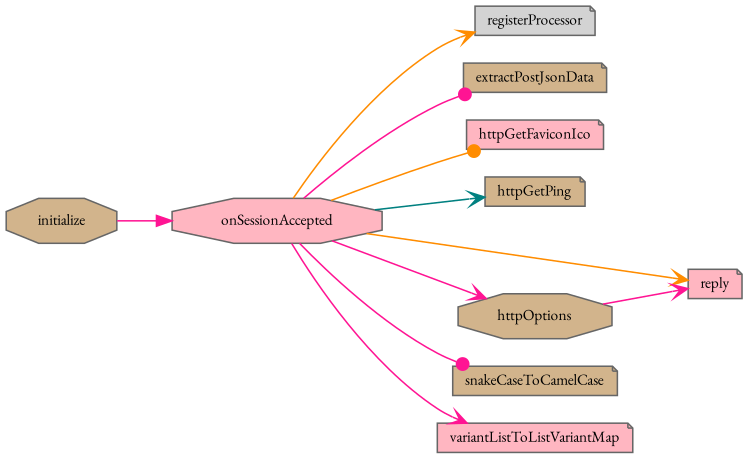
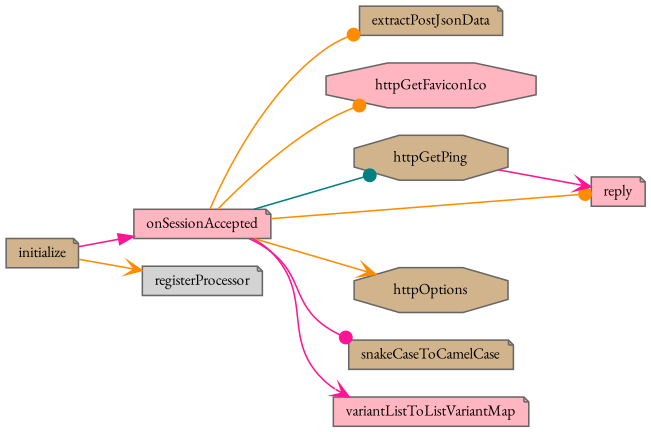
(367, 107) -> (103, 264)
(535, 135) -> (431, 85)
(377, 141) -> (265, 111)
(535, 192) -> (431, 158)
(422, 204) -> (309, 193)
(62, 221) -> (42, 253)
(277, 221) -> (202, 224)
(520, 256) -> (425, 207)
(402, 267) -> (307, 254)
(638, 298) -> (537, 177)
